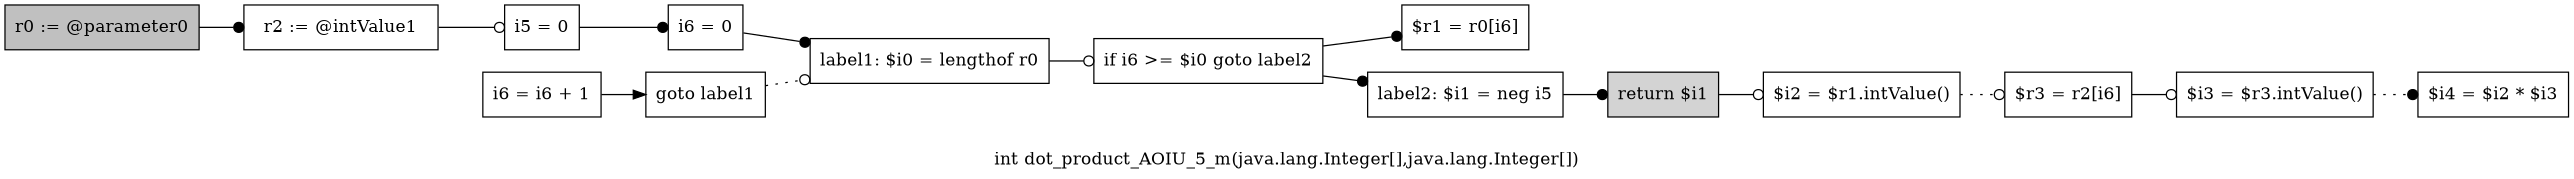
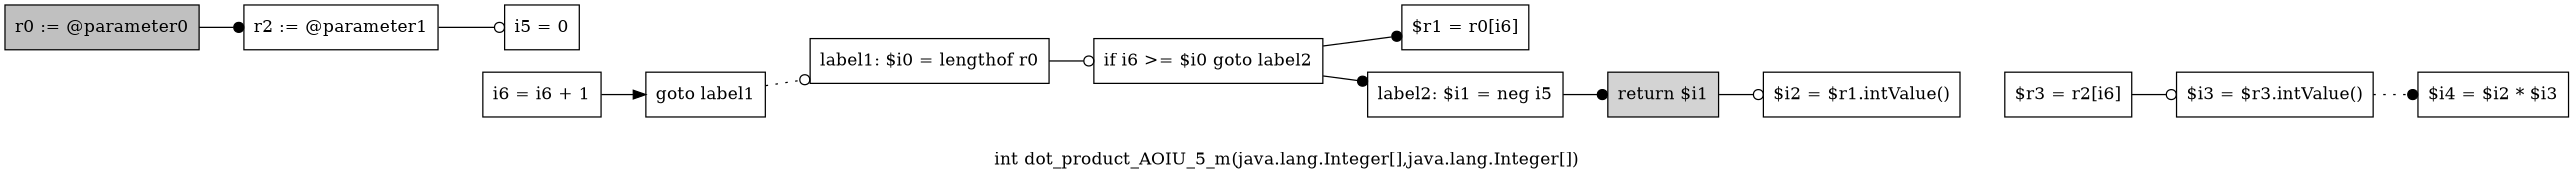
(341, 27) -> (341, 27)
(706, 27) -> none
(1977, 95) -> none
